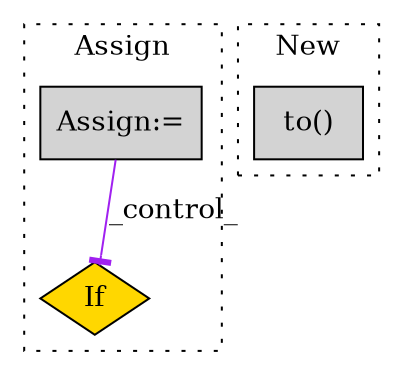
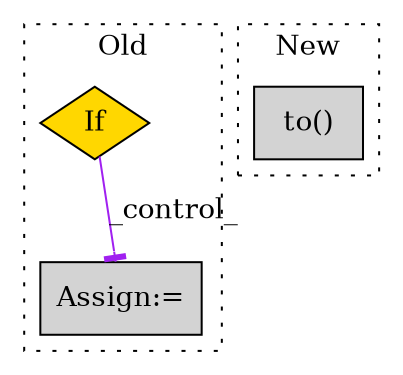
(123, 47) -> (123, 47)
(108, 207) -> (107, 204)
